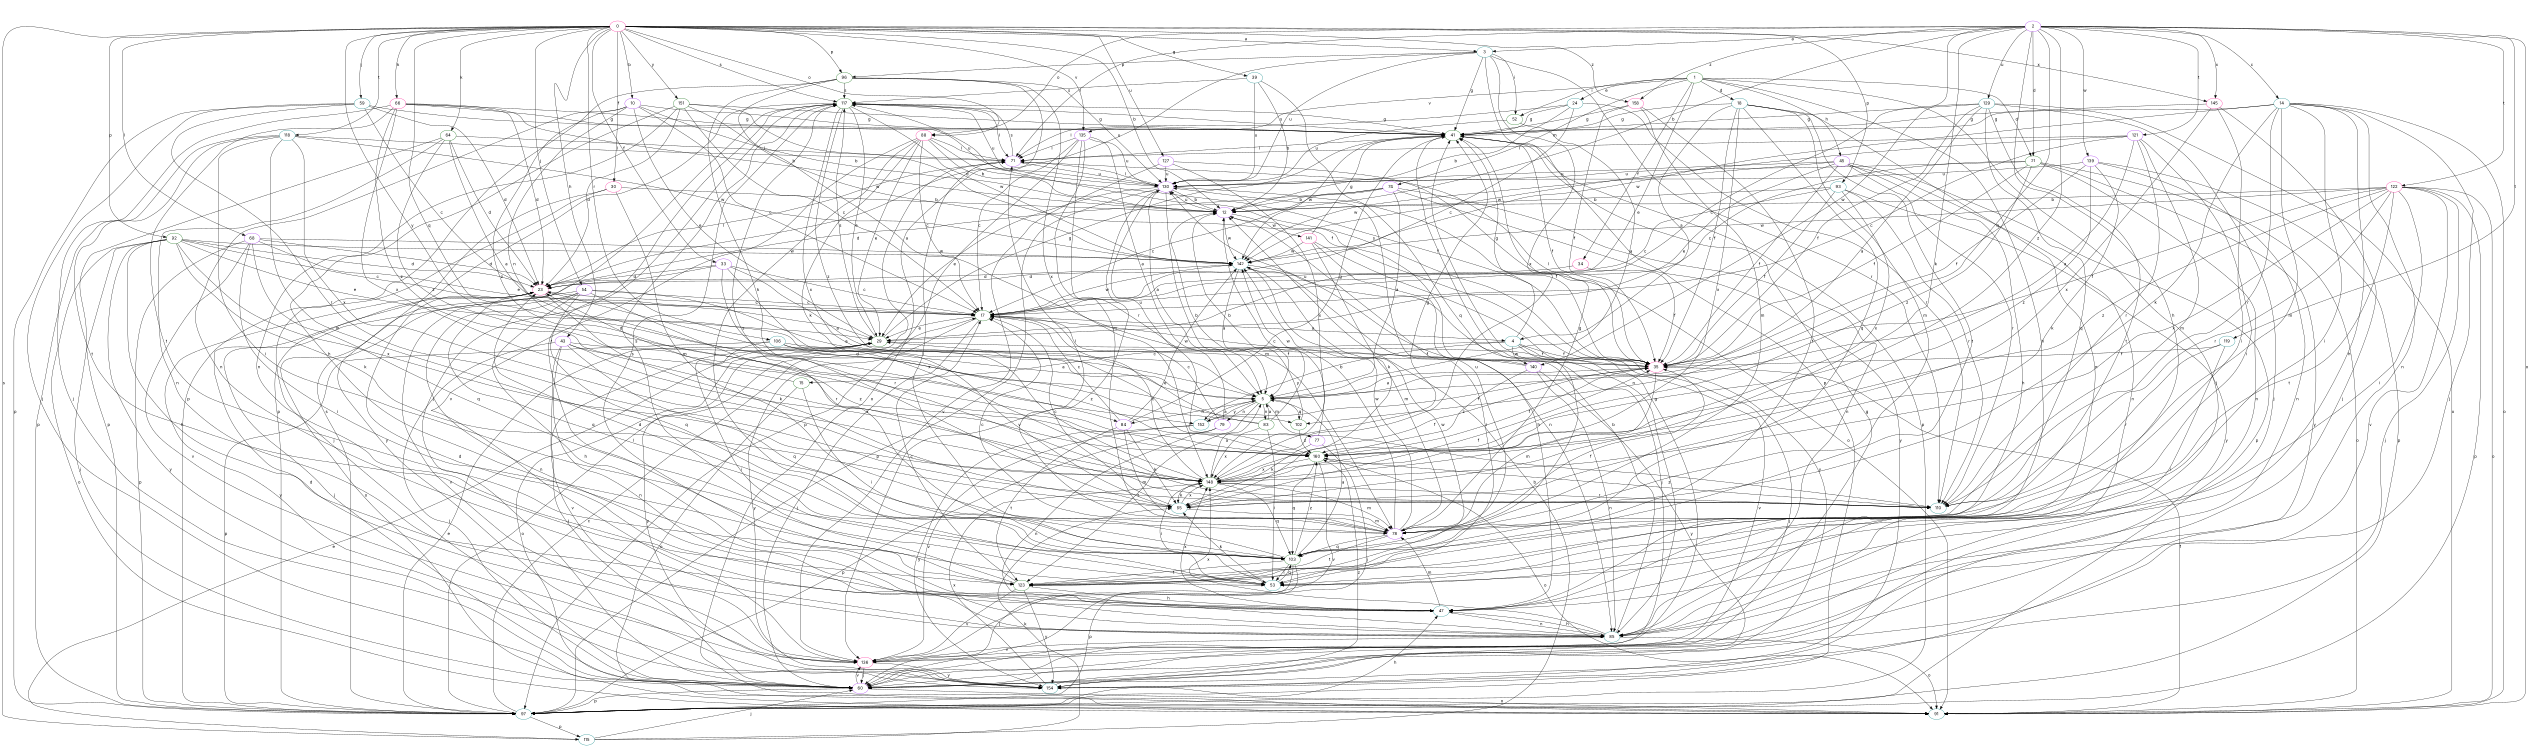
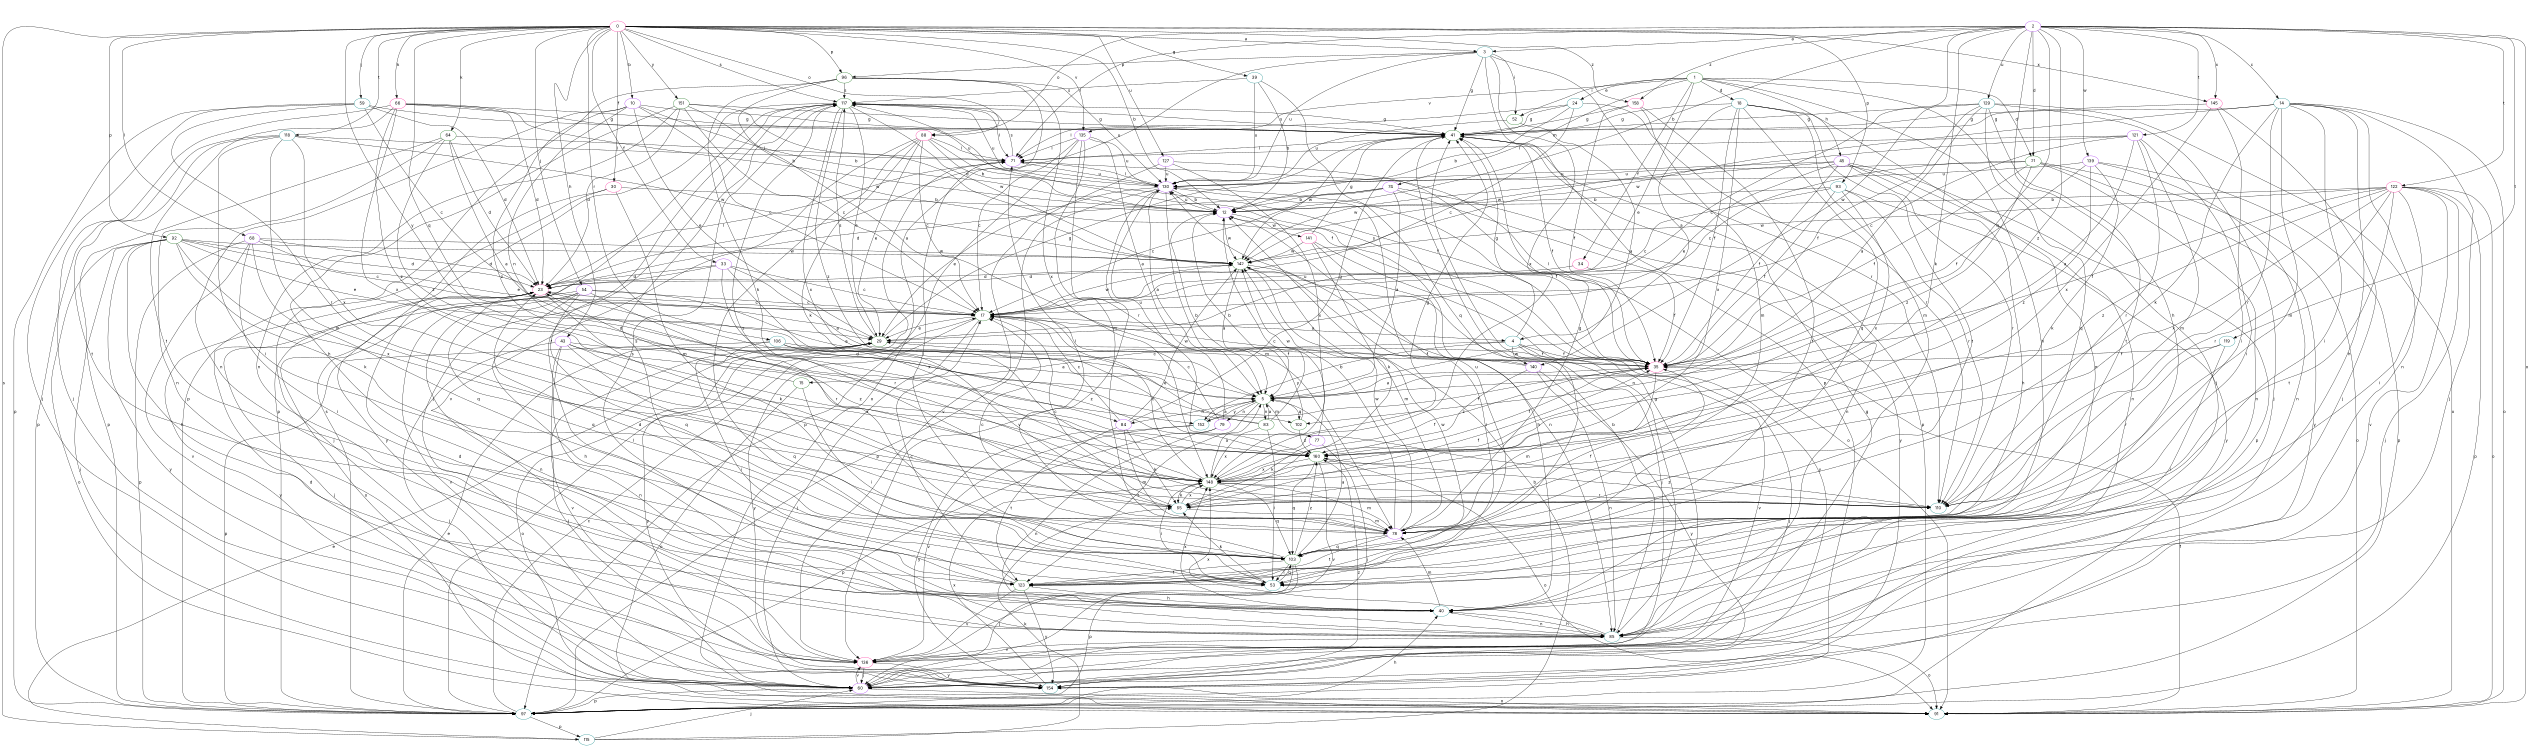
(1240, 264) -> (1240, 264)
(1441, 611) -> (1441, 611)
